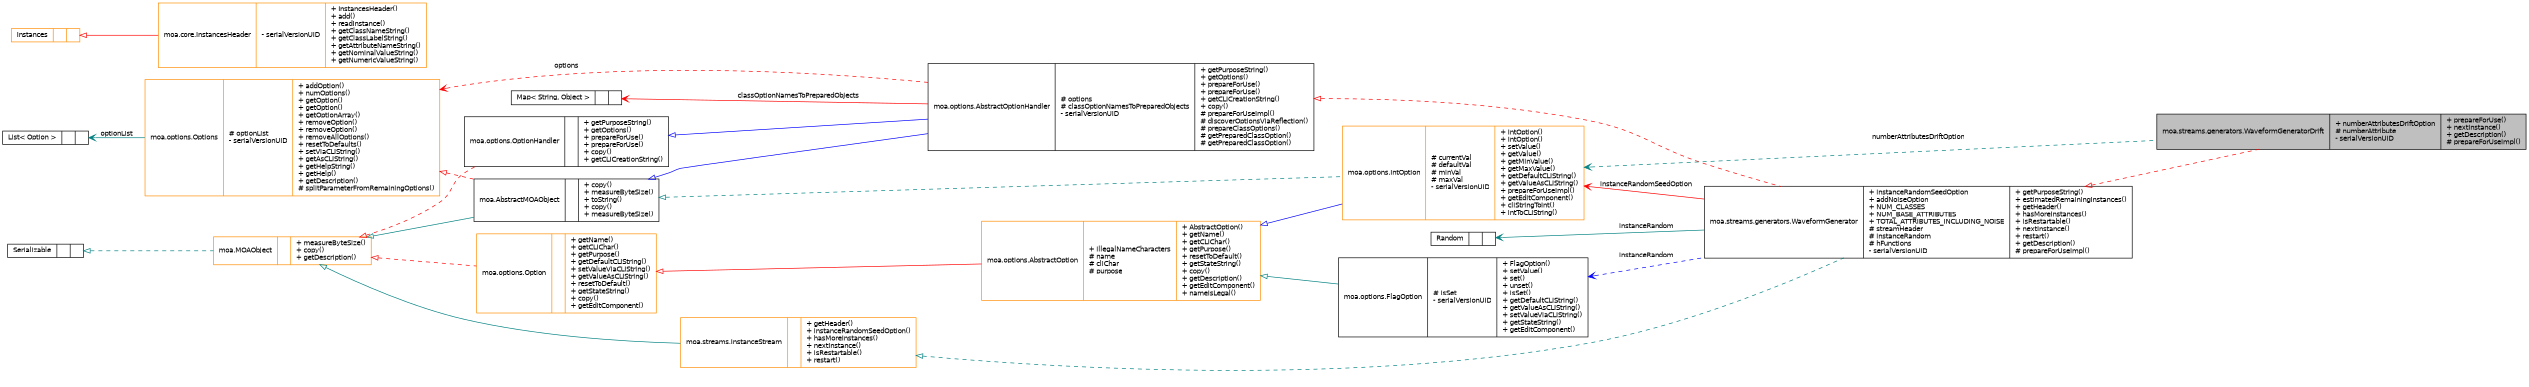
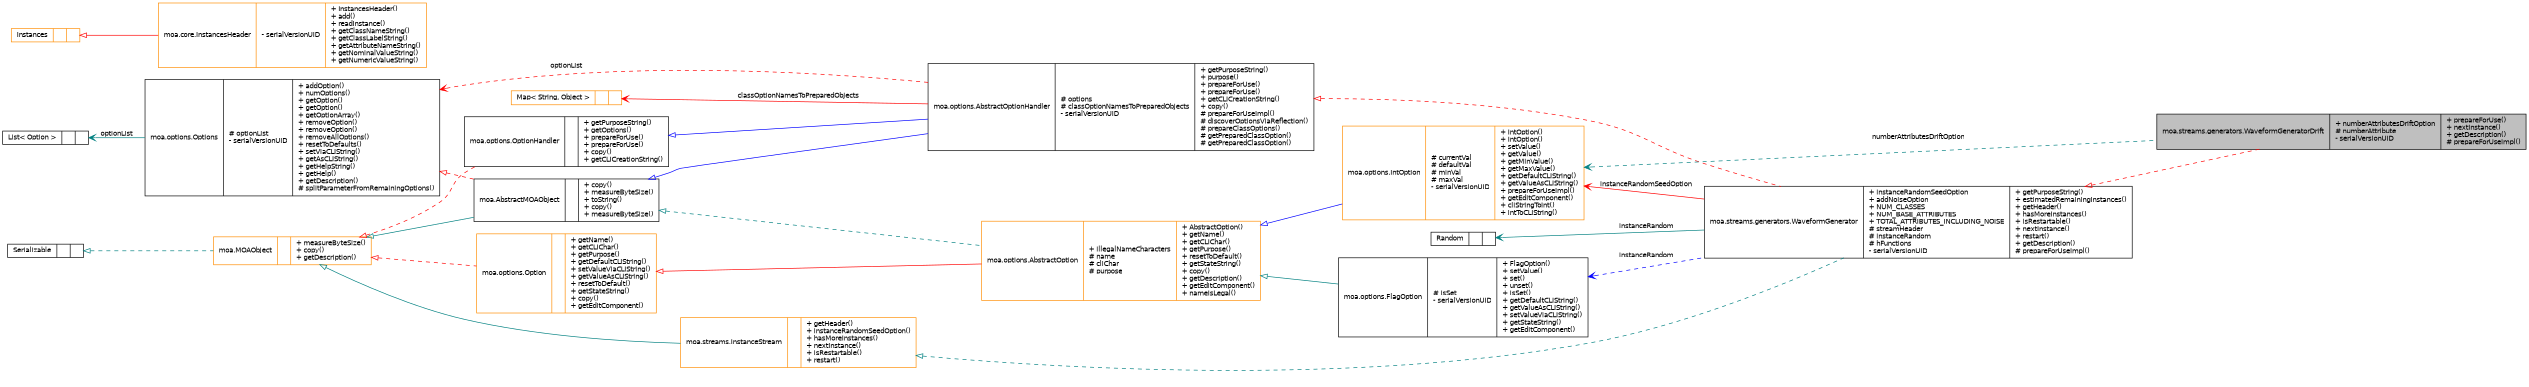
(566, 66) -> (566, 66)
(1224, 78) -> (1219, 78)
(566, 98) -> (566, 98)
(292, 138) -> (292, 138)
(1004, 187) -> (824, 228)
